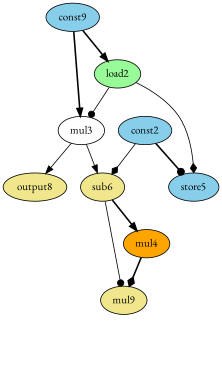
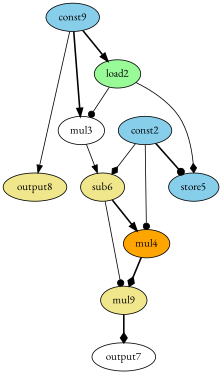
(61, 155) -> (55, 98)
none -> (146, 184)
none -> (124, 357)
